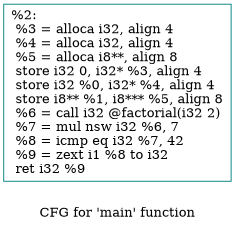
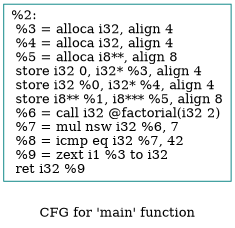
(90, 155) -> (90, 155)
